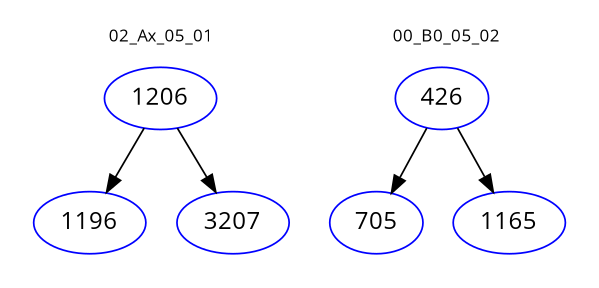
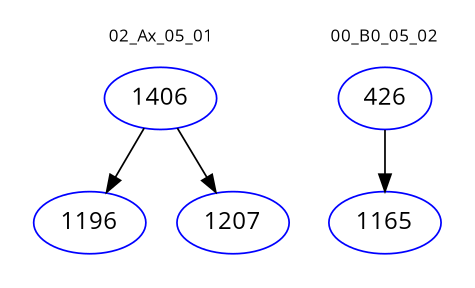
(161, 98) -> (161, 98)
(233, 223) -> (233, 223)
(376, 223) -> none
